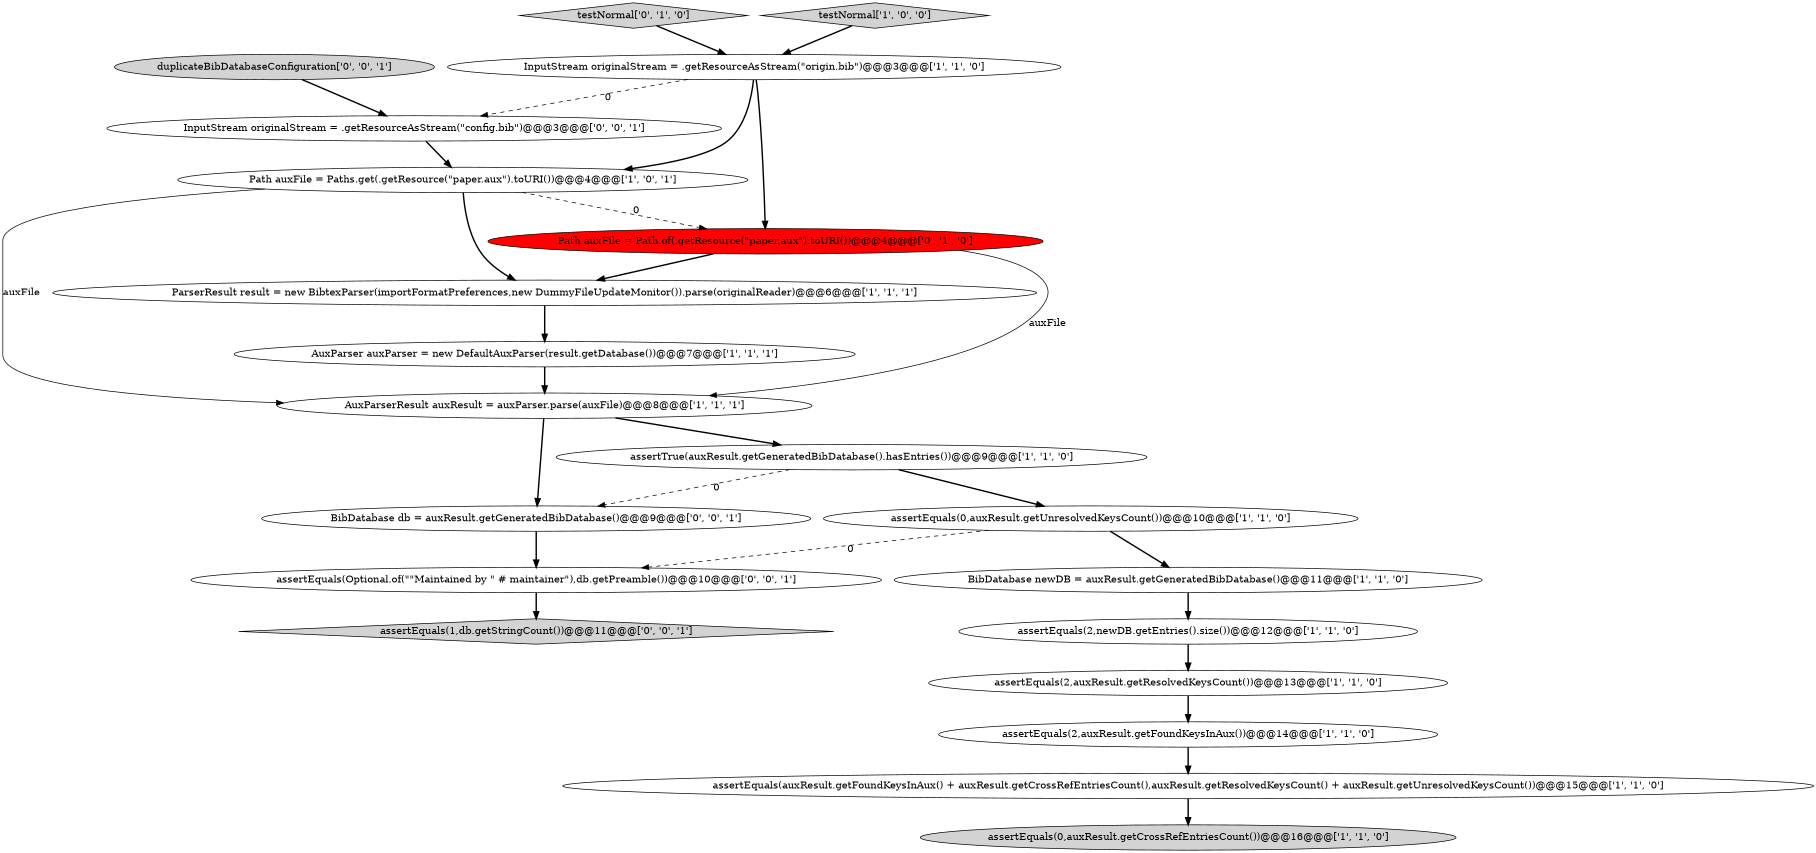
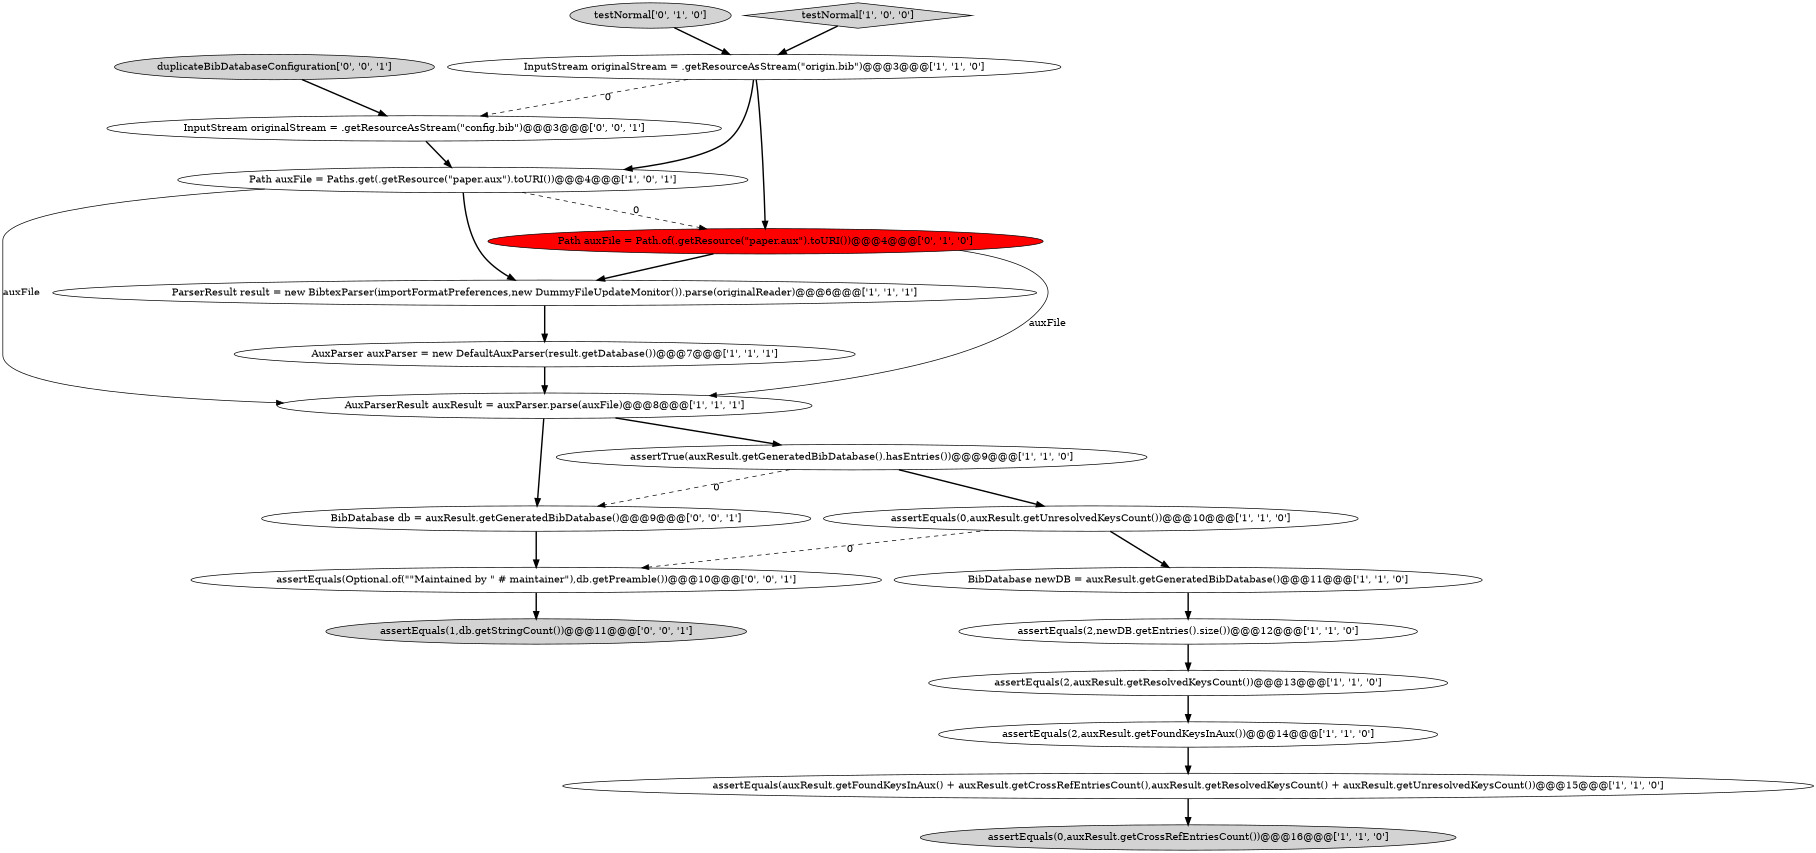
(634, 16) -> (651, 16)
(536, 631) -> (536, 631)
